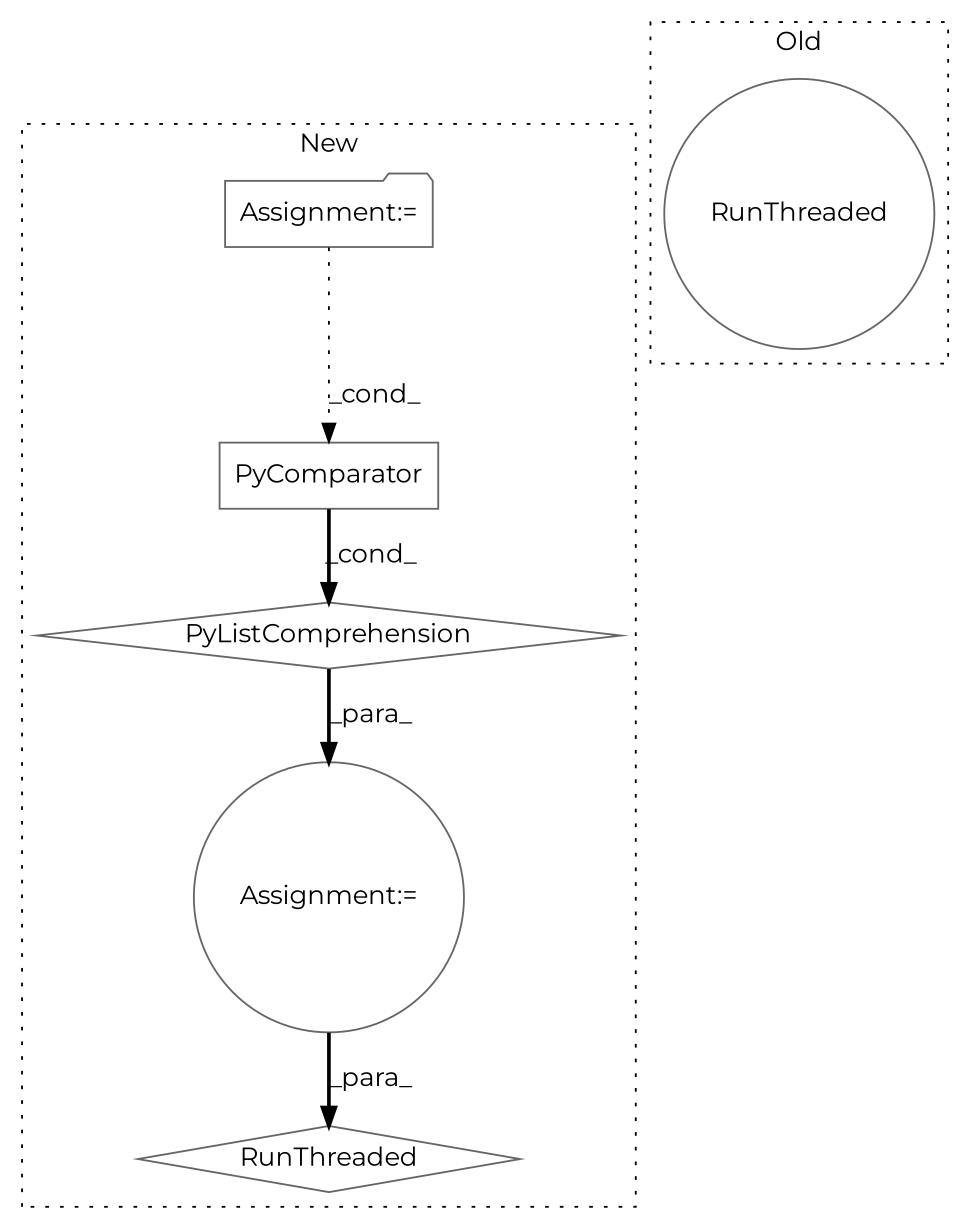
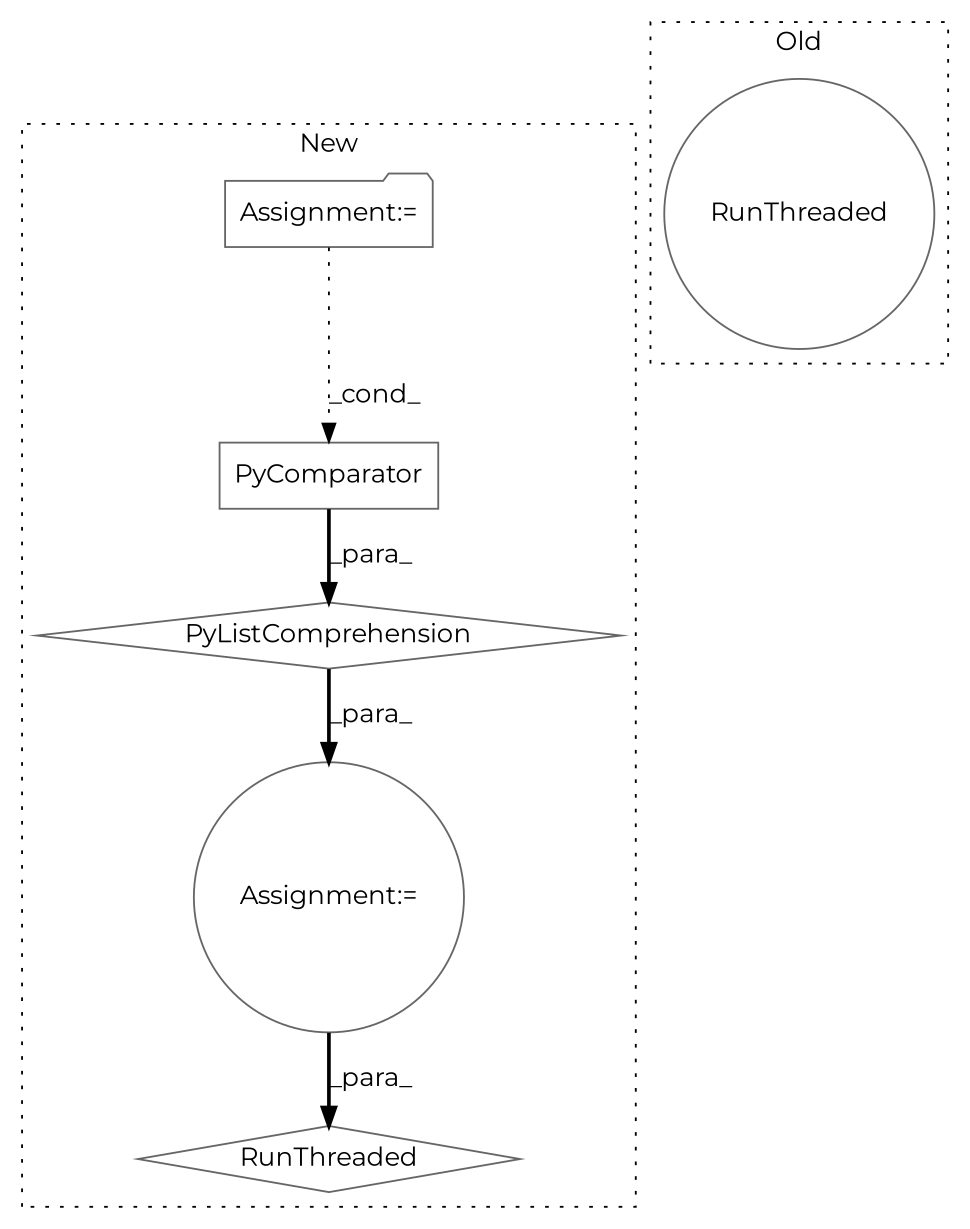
(371, 556) -> (371, 556)
